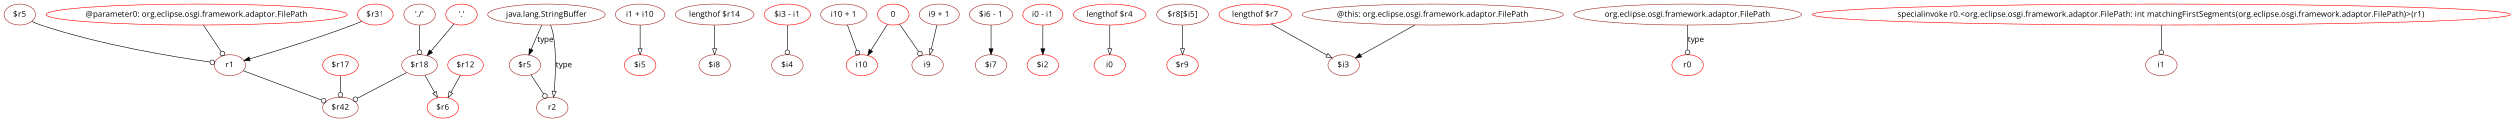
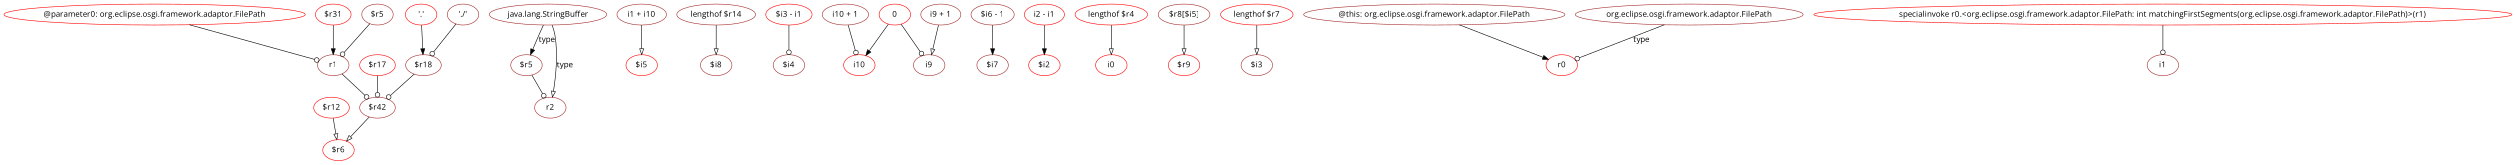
(1043, 15) -> (1044, 15)
(1388, 40) -> (1501, 41)
(430, 84) -> (360, 127)
